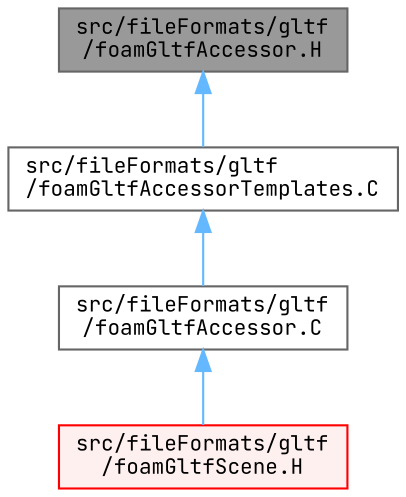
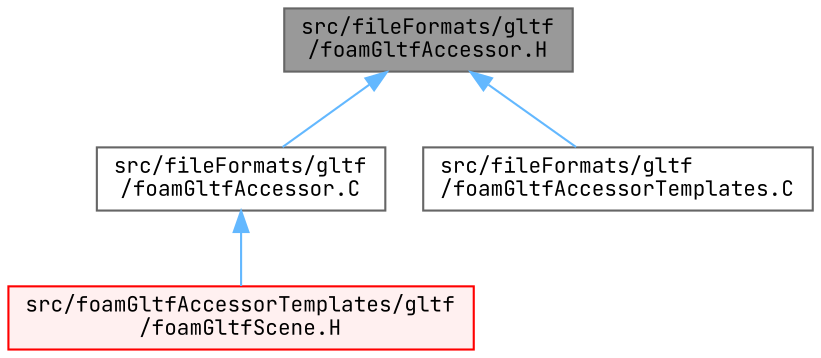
(203, 259) -> (326, 116)
(203, 457) -> (241, 318)
